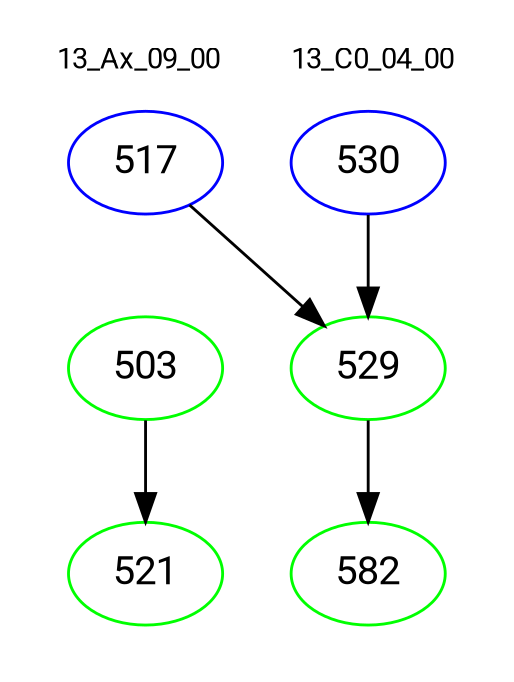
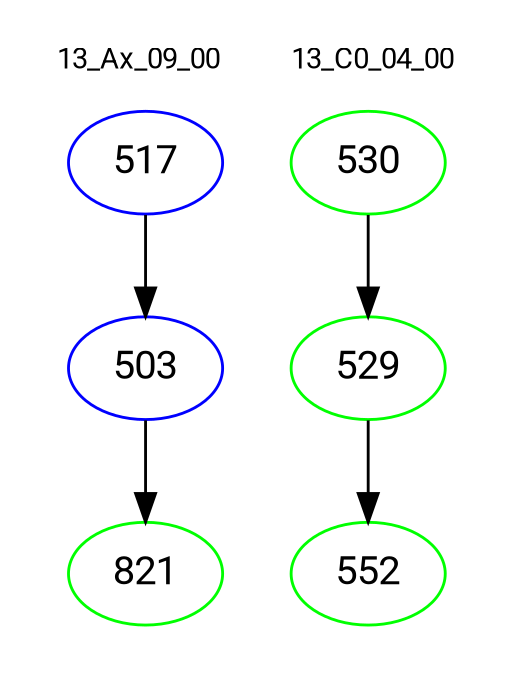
(368, 163) -> (368, 163)
(226, 238) -> (146, 251)
(146, 368) -> (146, 368)
(146, 574) -> (146, 574)
(368, 574) -> (368, 574)
